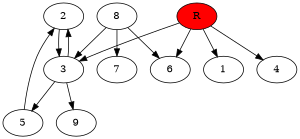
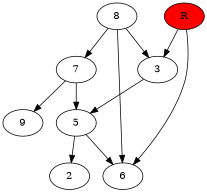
(59, 39) -> none
(69, 47) -> none
(224, 70) -> none
(277, 70) -> none
(69, 92) -> (52, 94)
none -> (76, 93)
none -> (97, 147)
